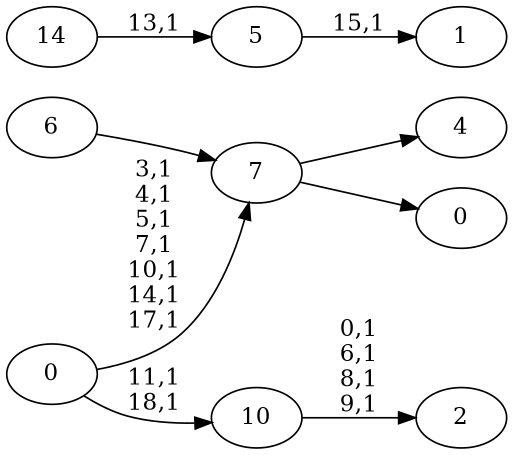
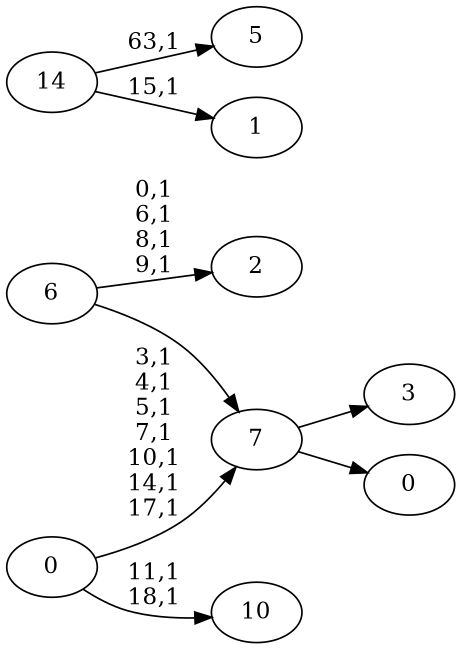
(154, 24) -> (154, 43)
(350, 37) -> (146, 103)
(461, 128) -> (409, 394)
(350, 418) -> (146, 281)
